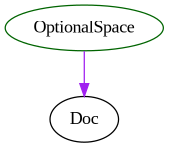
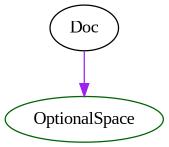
(84, 67) -> (84, 67)
